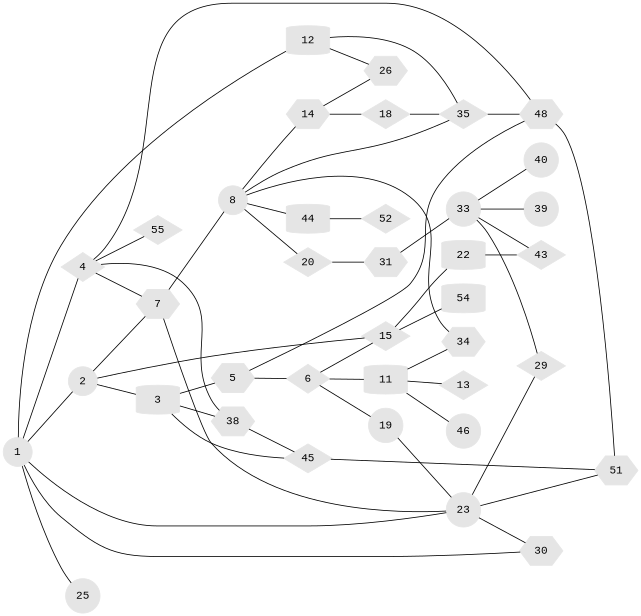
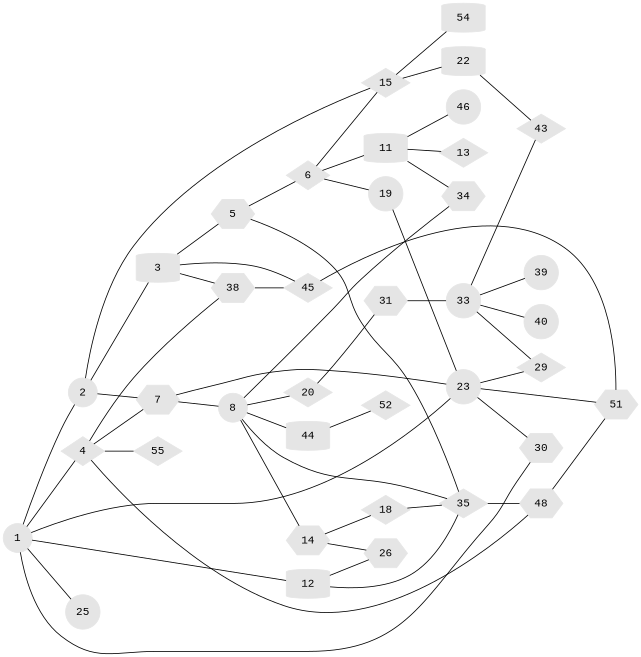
(418, 271) -> (373, 338)
